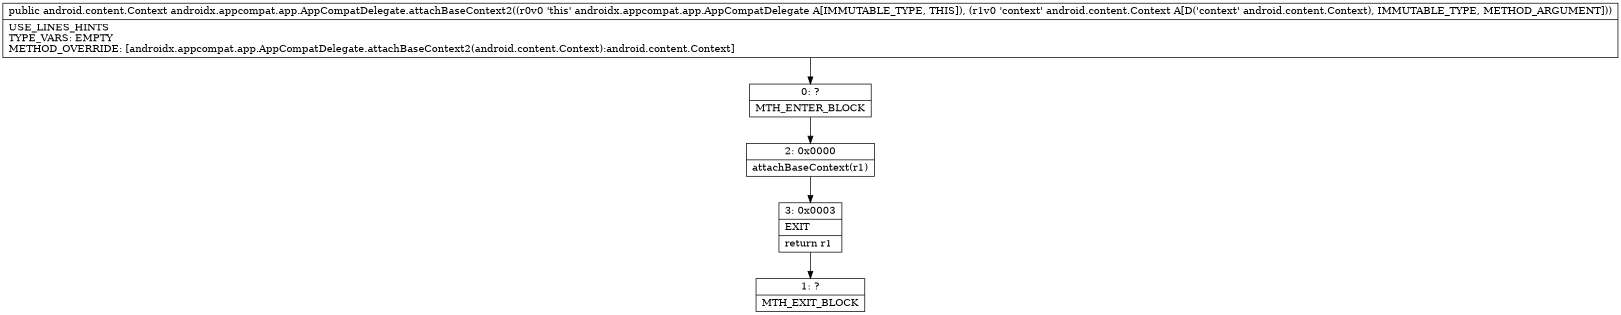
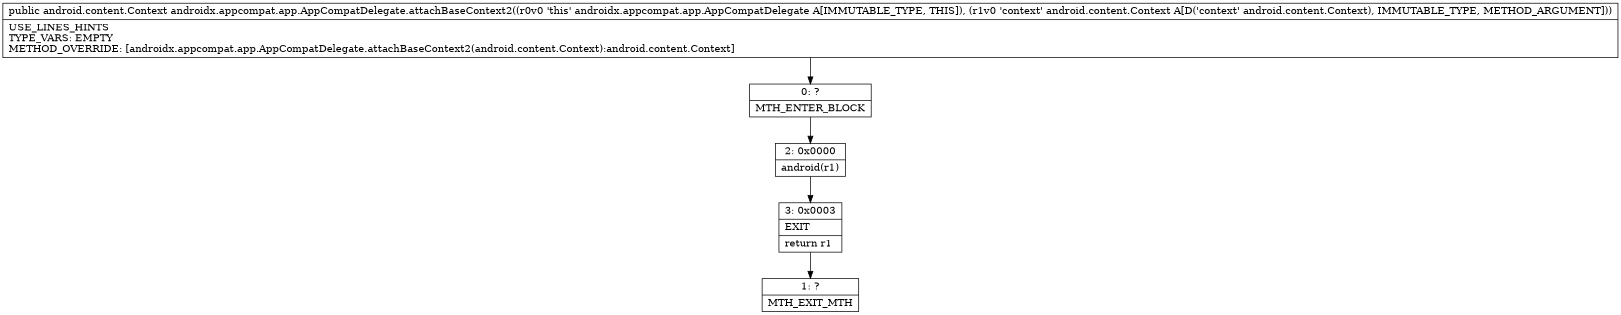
(810, 168) -> (810, 168)
(810, 303) -> (810, 303)
